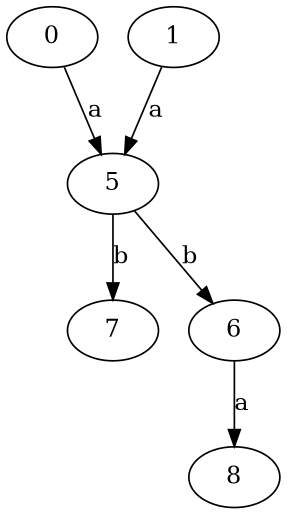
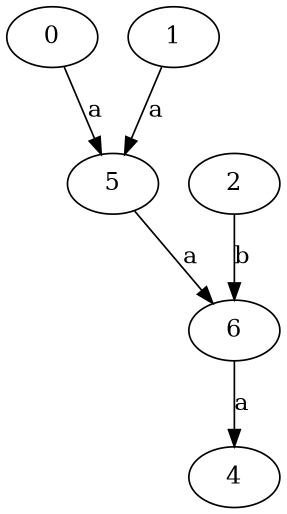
none -> (234, 184)
(191, 257) -> (191, 257)
(113, 330) -> none
(234, 477) -> (234, 477)
